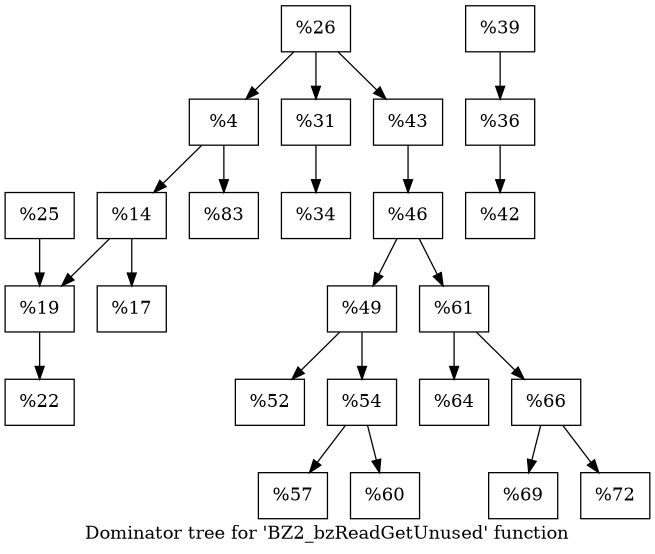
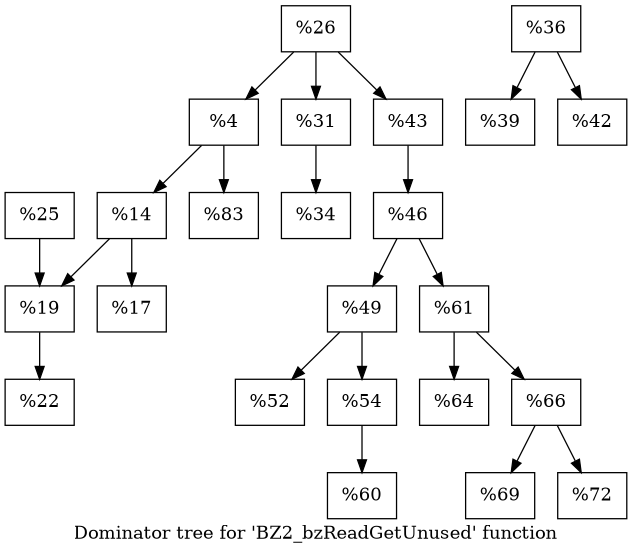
(500, 69) -> (526, 70)
(293, 496) -> none
